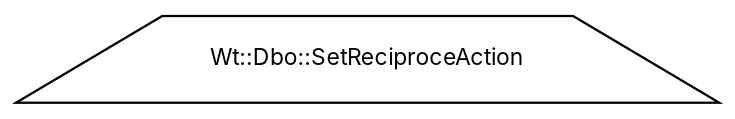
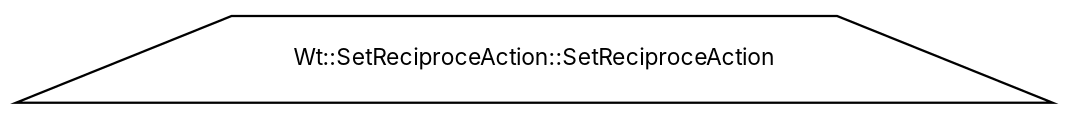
(368, 59) -> (534, 59)
